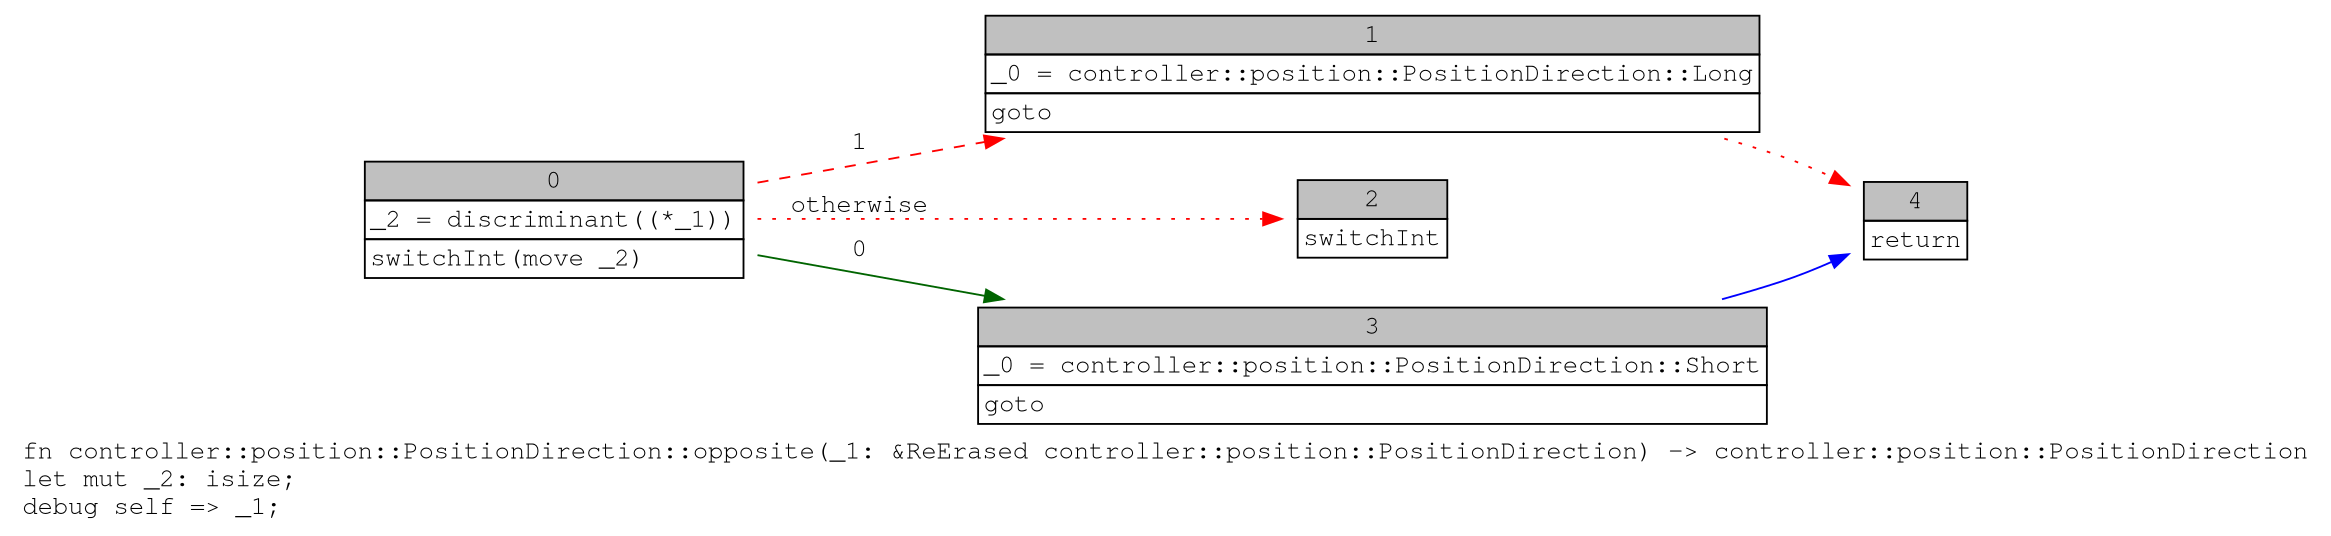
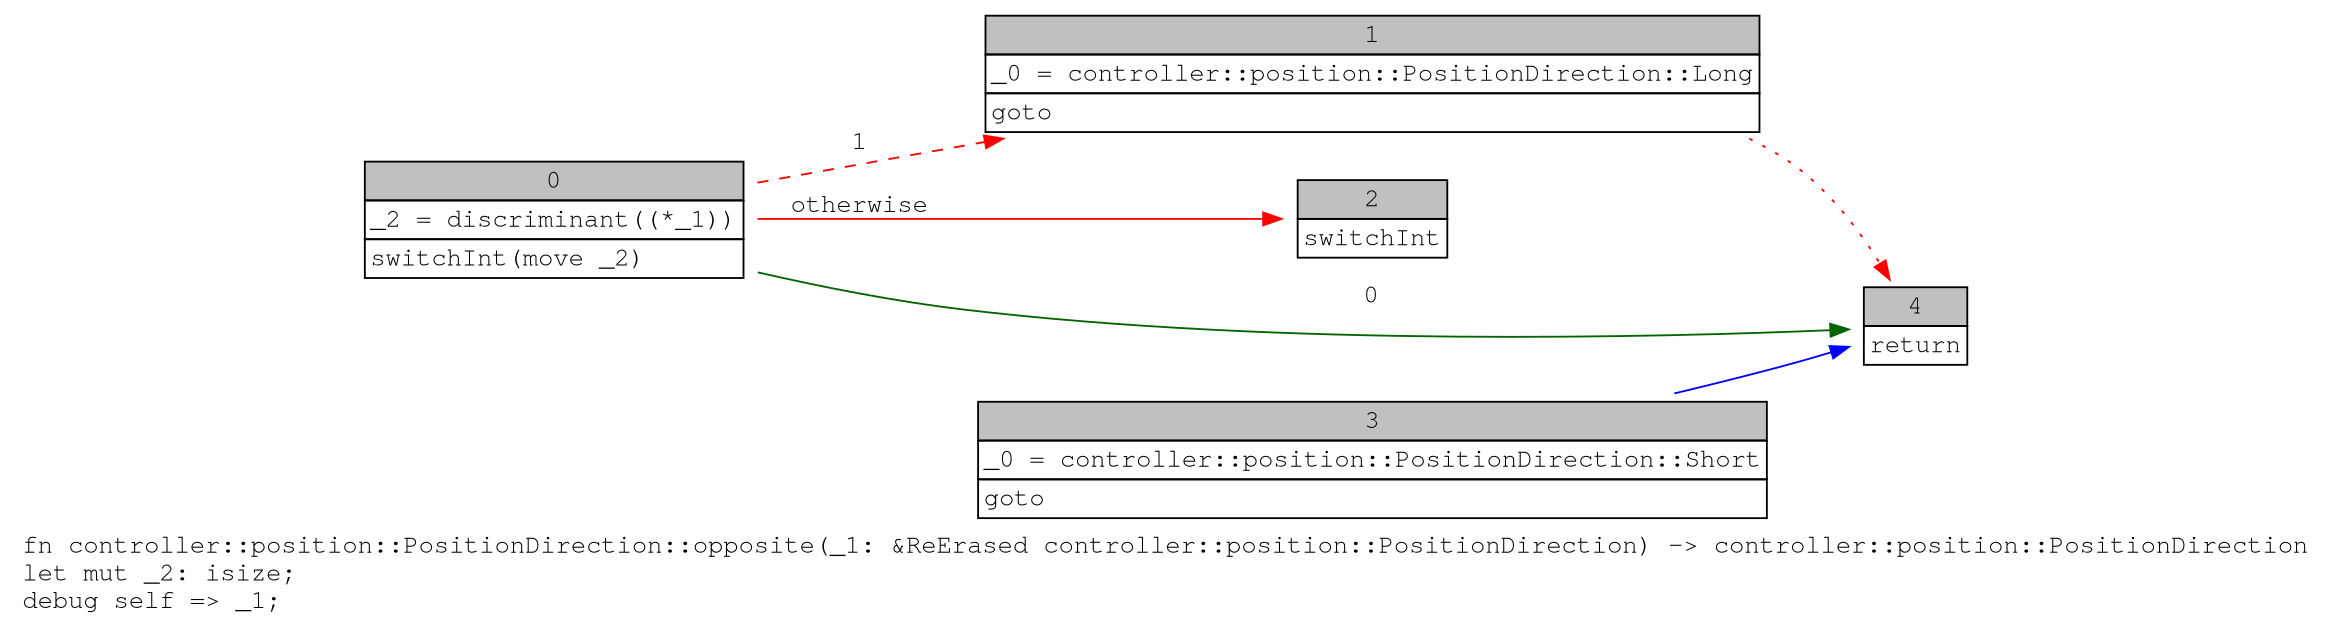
(1010, 219) -> (1010, 219)
(871, 276) -> (1292, 333)
